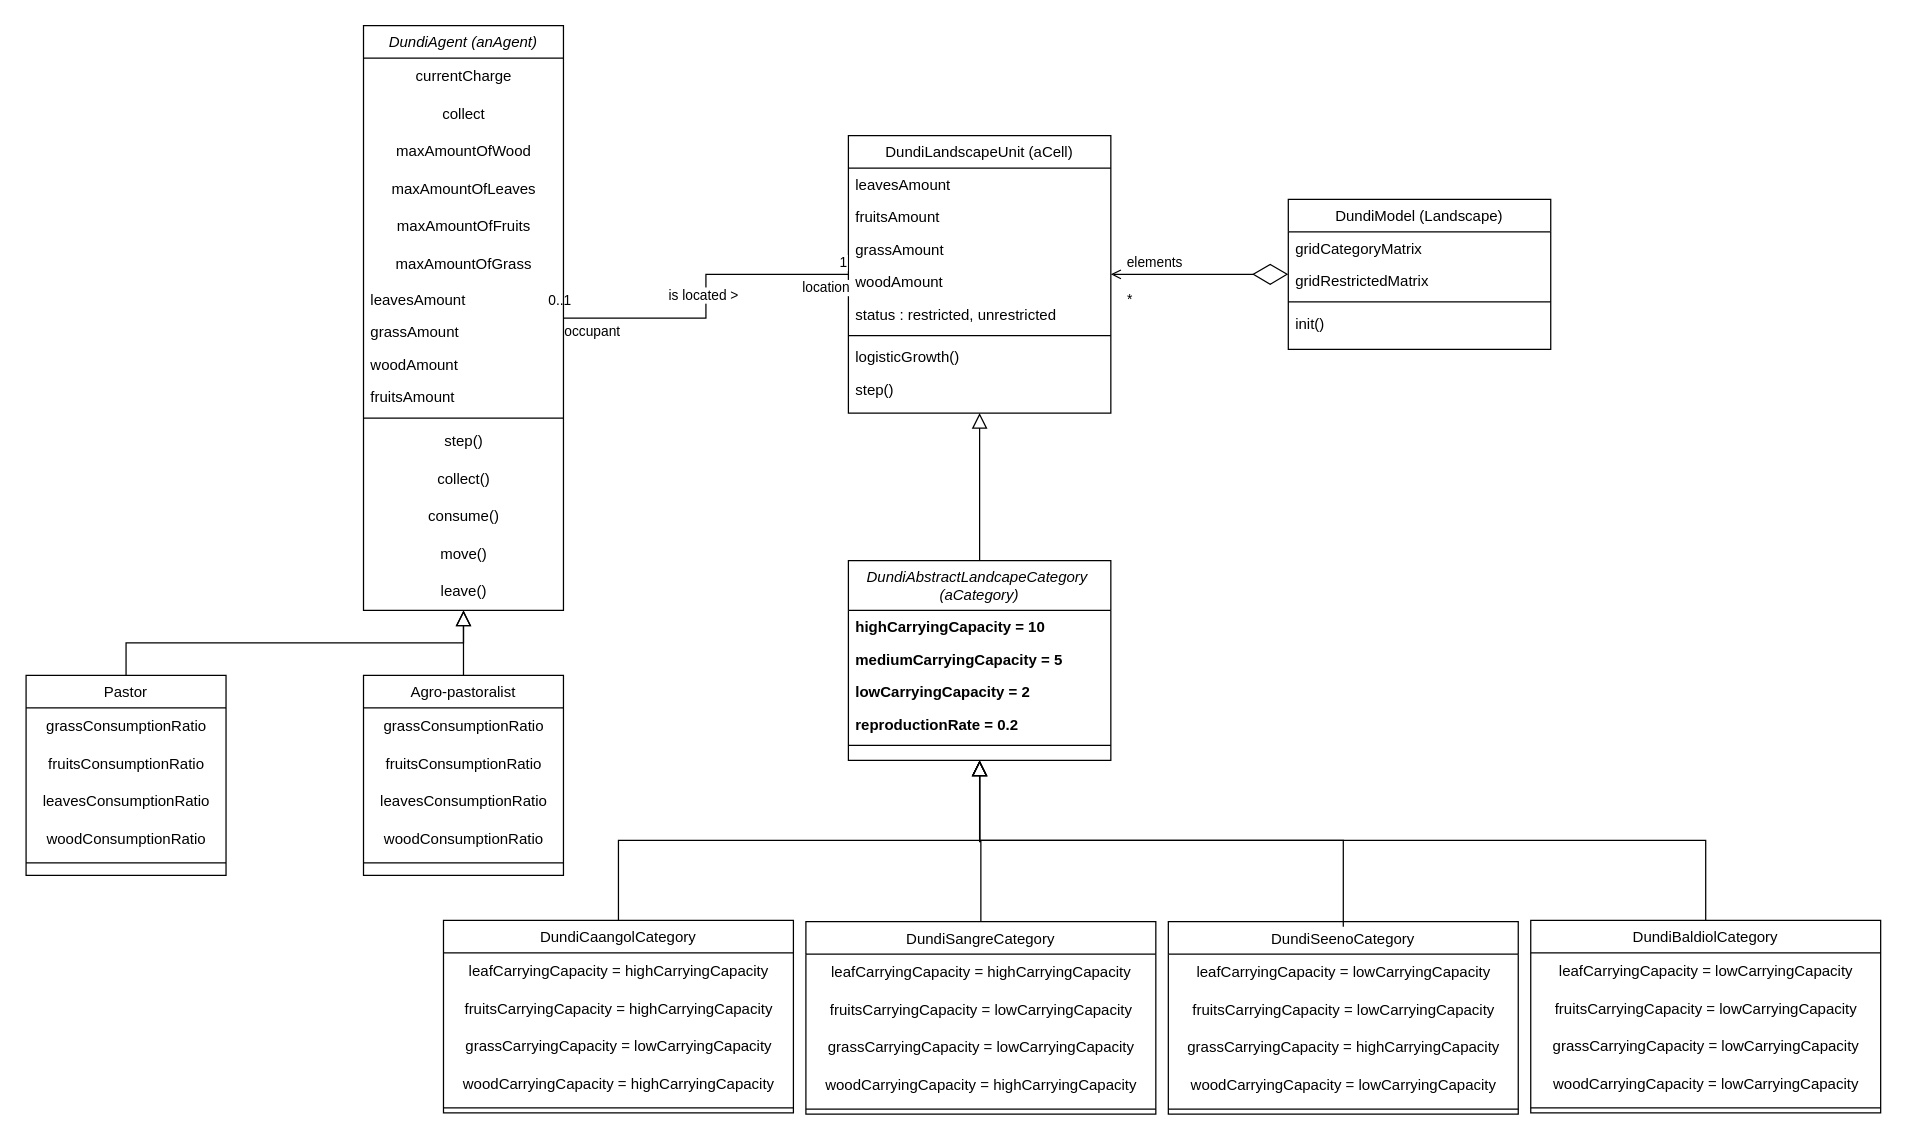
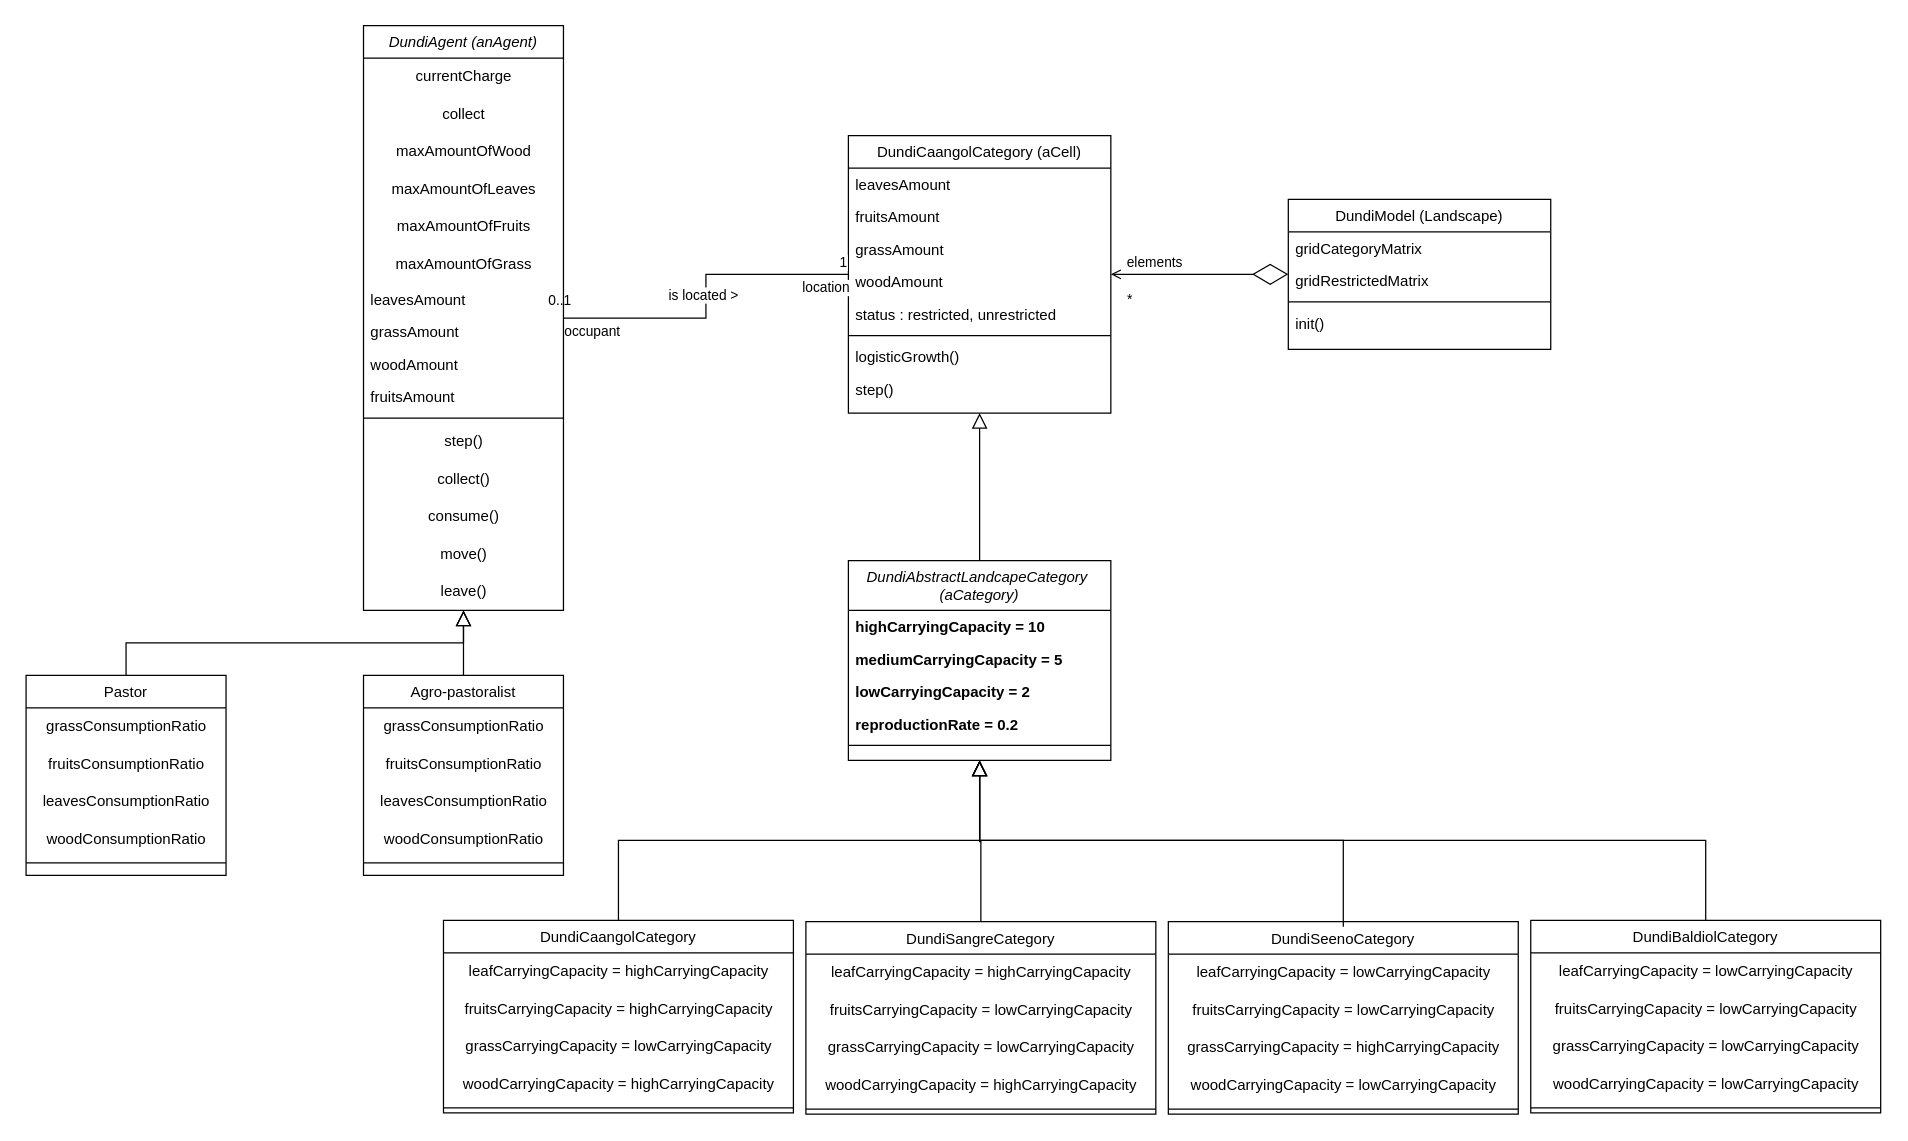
(979, 153) -> (979, 153)
